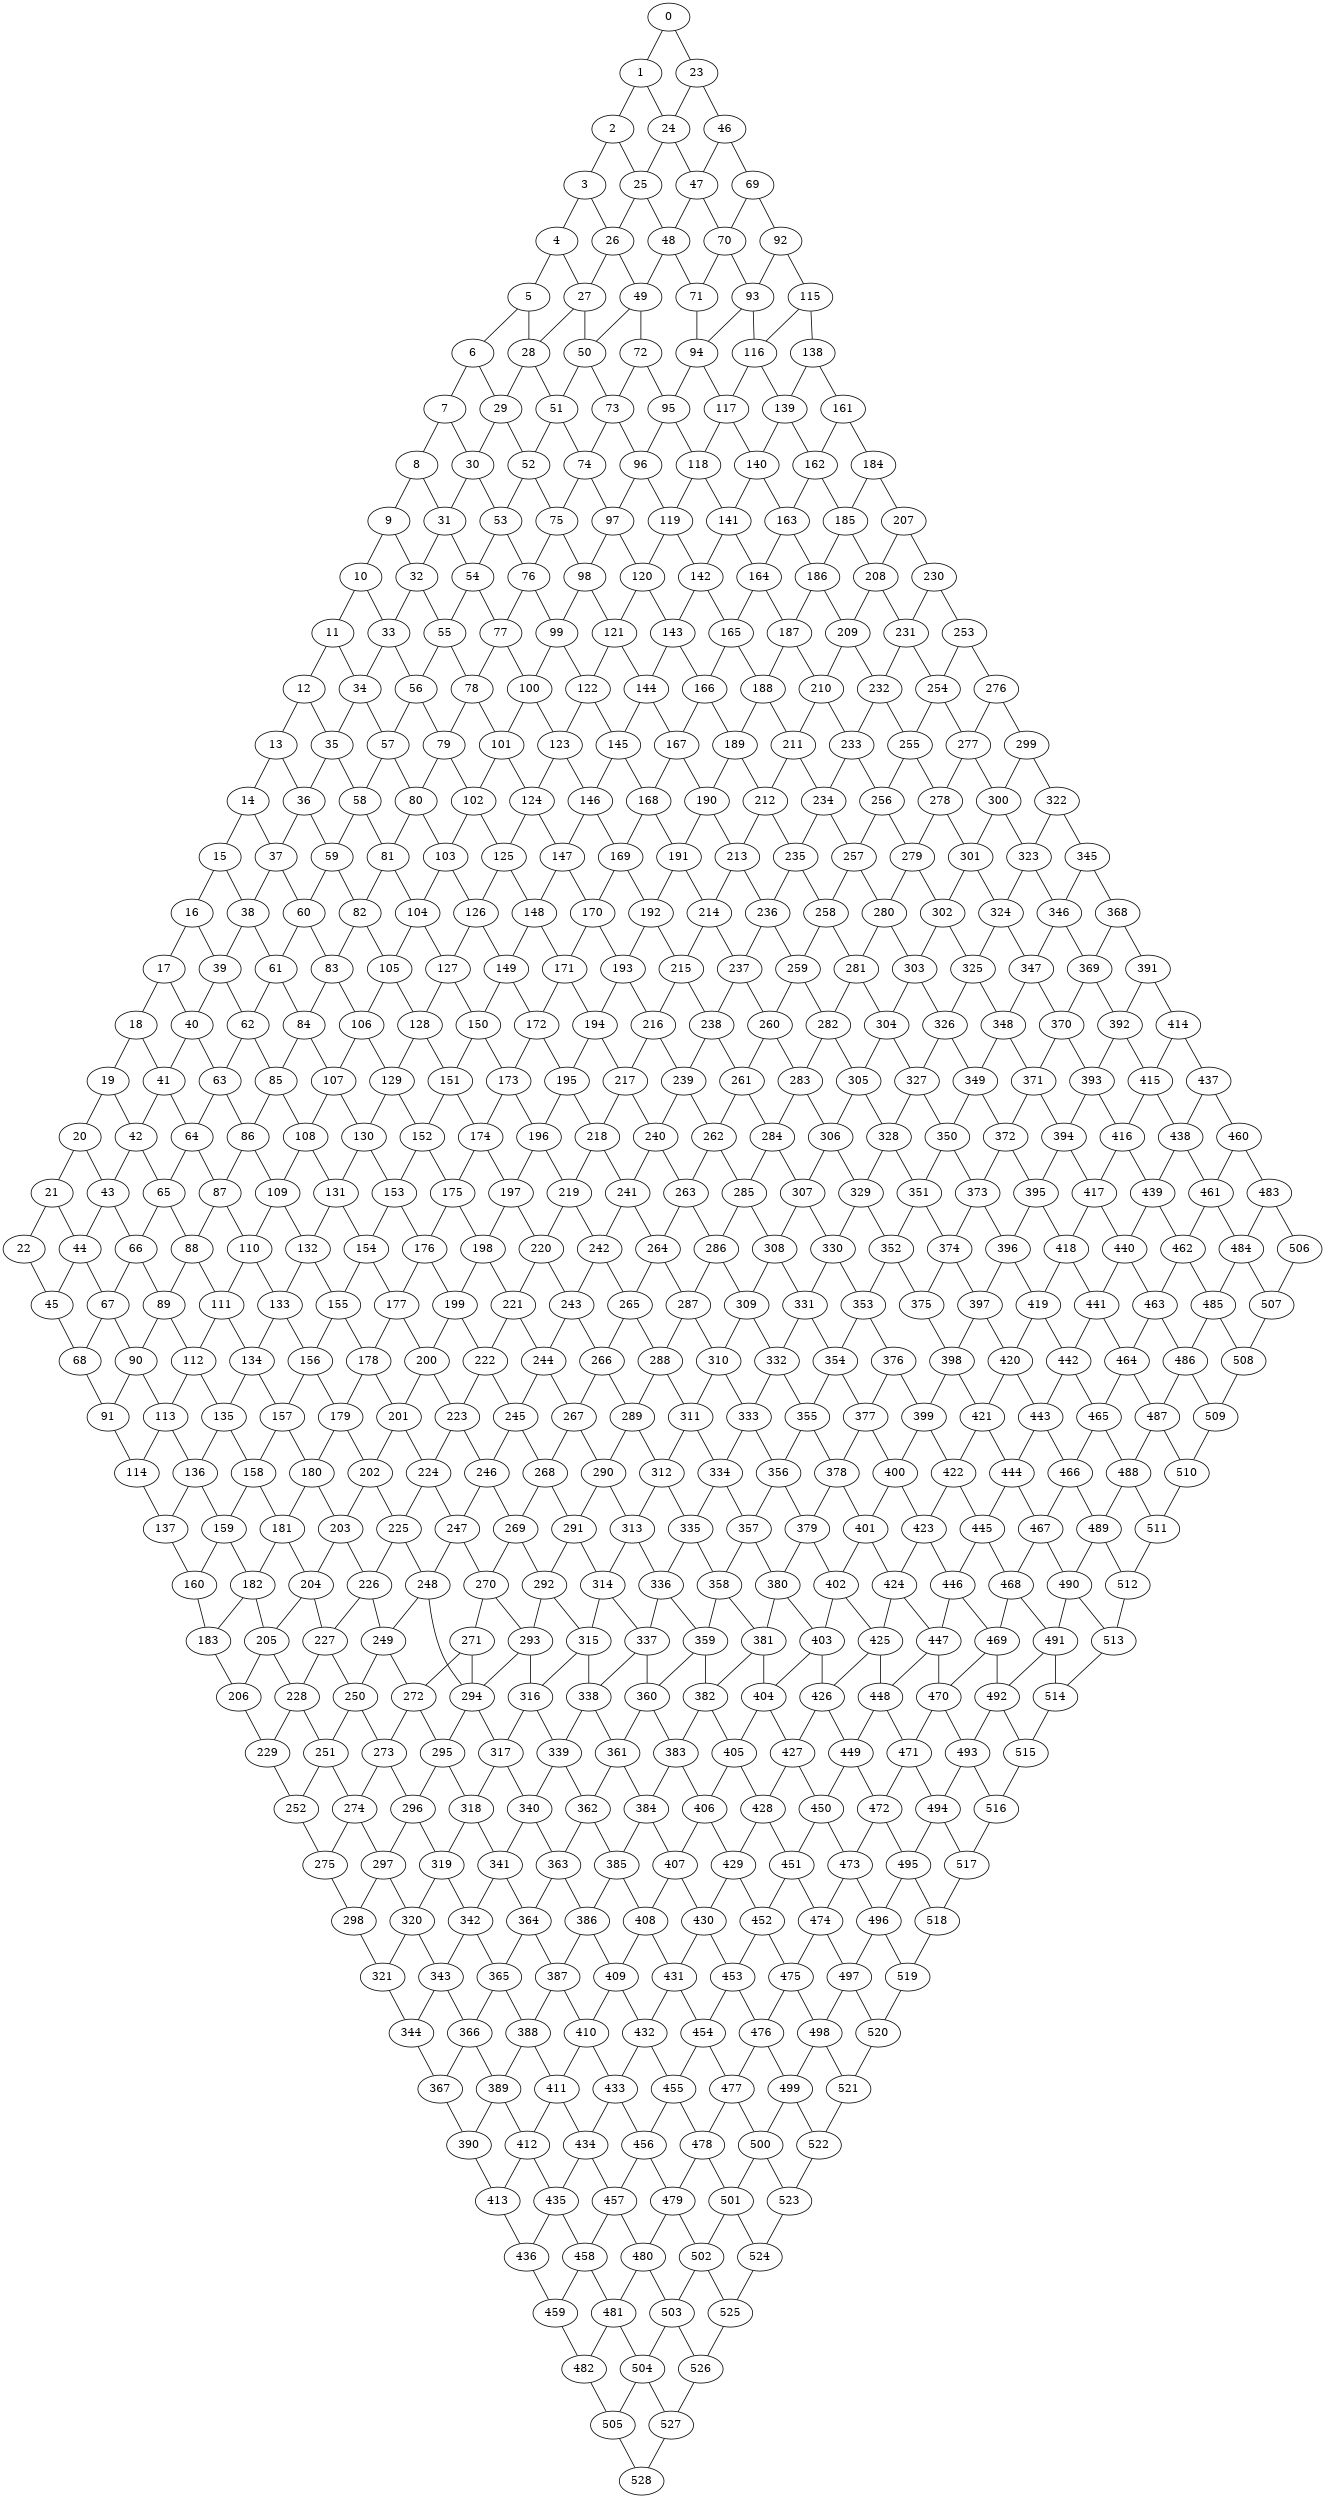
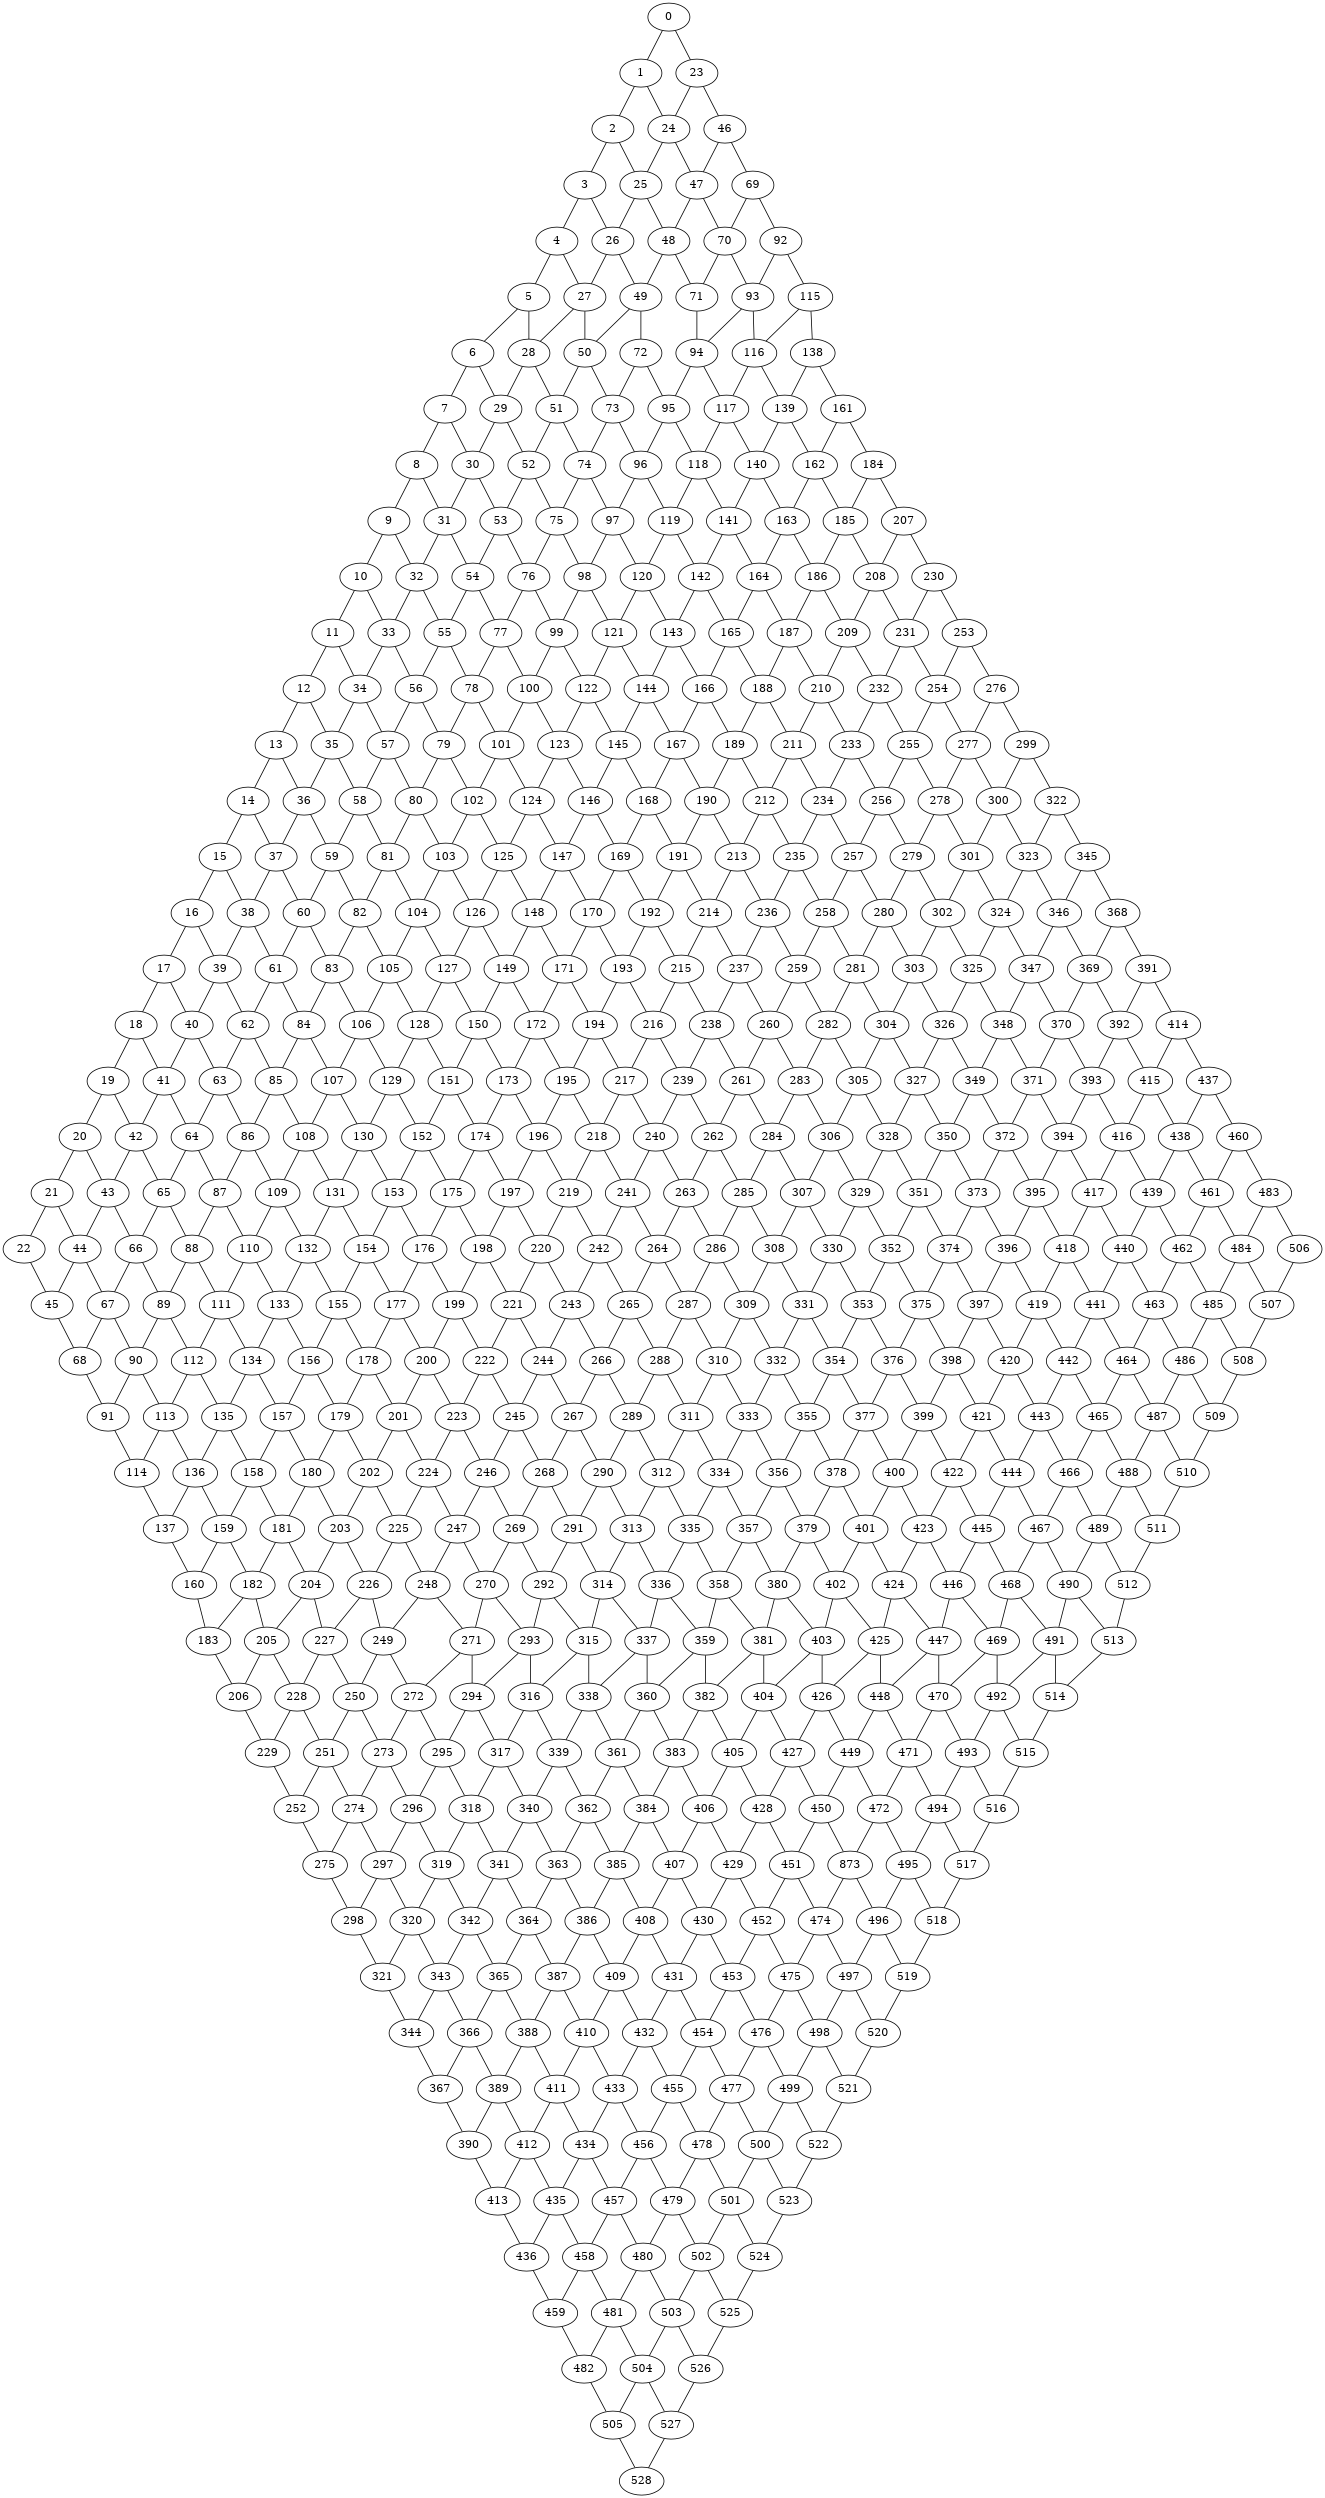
none -> (908, 1333)
(439, 1645) -> (450, 1613)
(850, 1865) -> (850, 1865)
